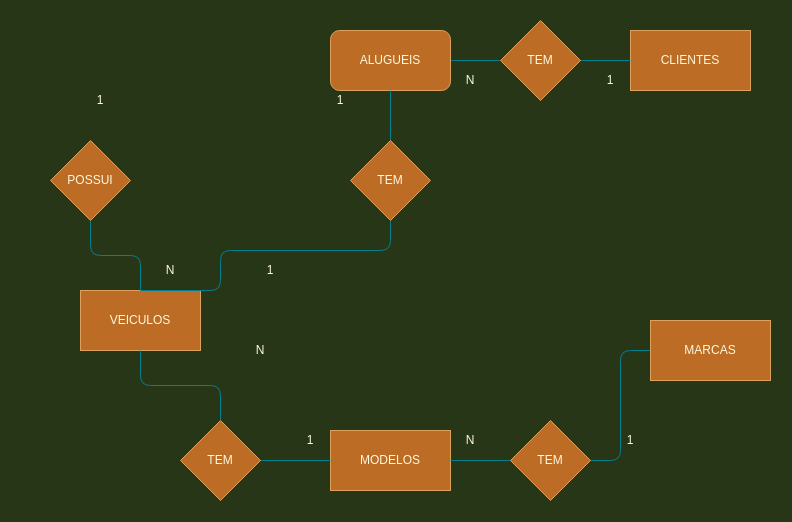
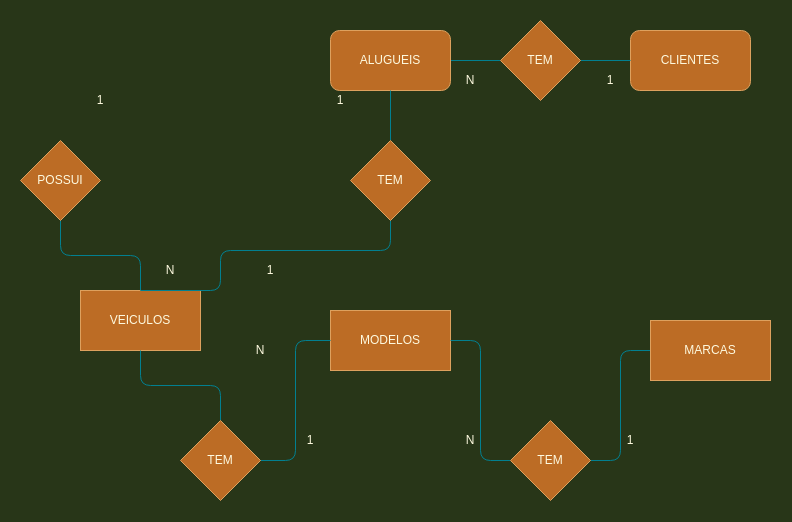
(691, 61) -> (691, 61)
(91, 181) -> (61, 181)
(391, 461) -> (391, 341)
